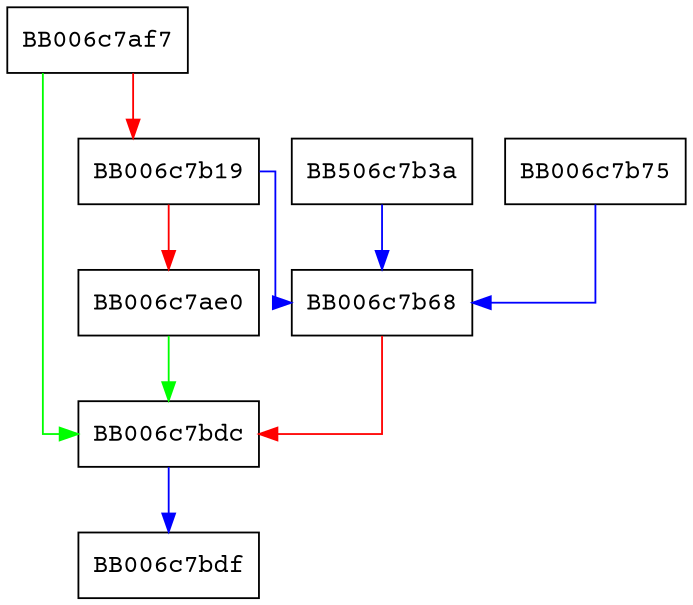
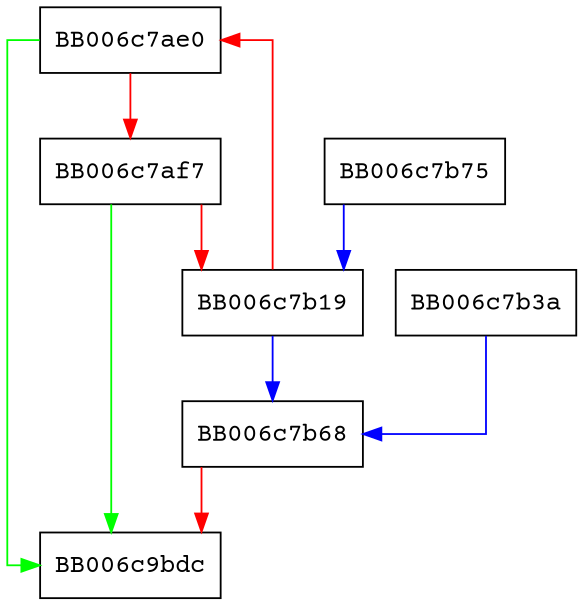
none -> (130, 96)
(382, 171) -> (486, 303)
(592, 303) -> (344, 228)
(169, 434) -> (130, 565)
(169, 565) -> none
